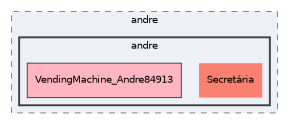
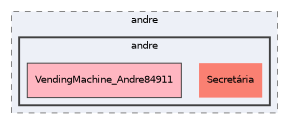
(104, 80) -> (104, 80)
